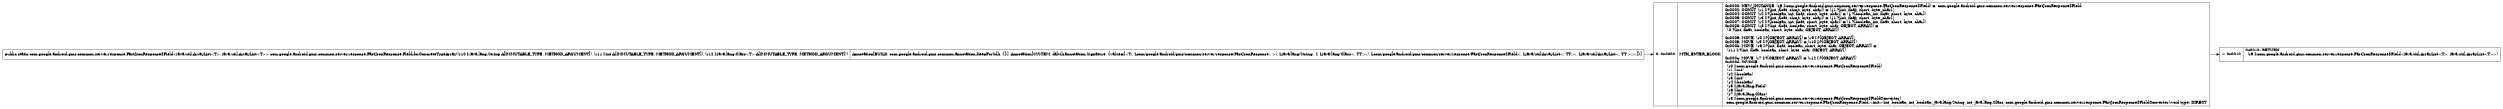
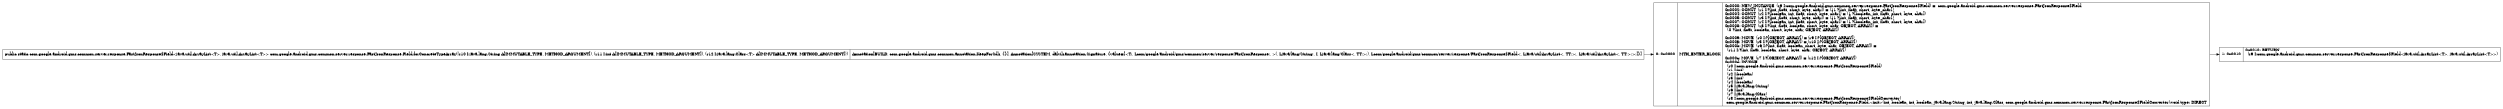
(1746, 86) -> (1747, 86)
